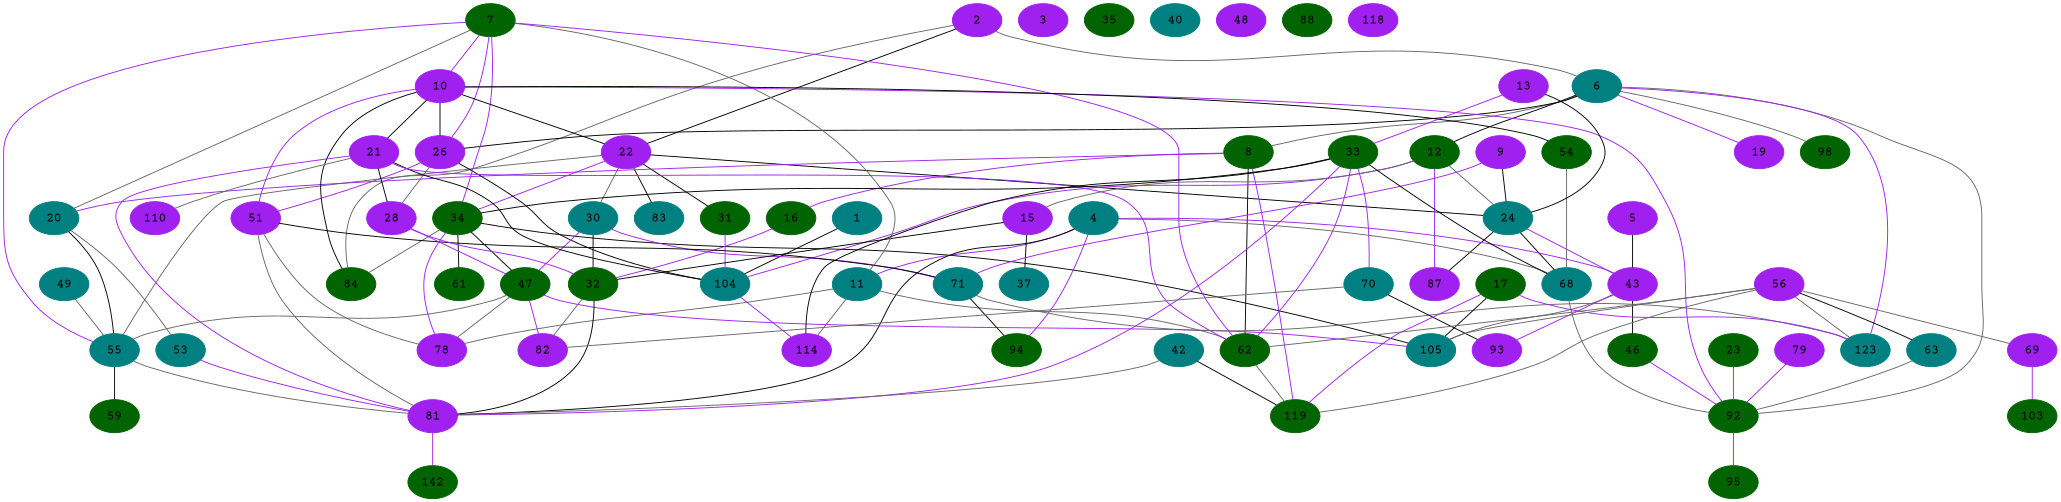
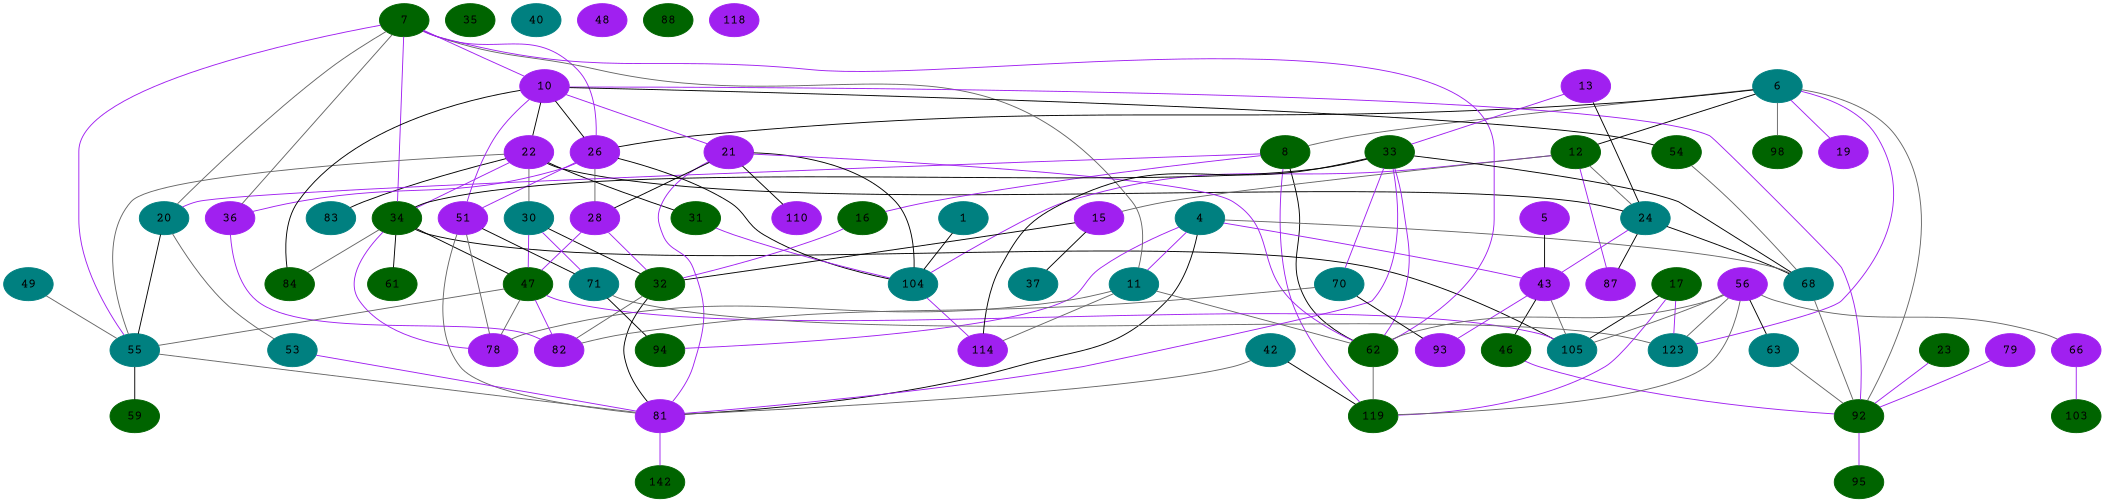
(977, 20) -> none
(1043, 20) -> none
(407, 119) -> (637, 119)
(1501, 152) -> none
(258, 182) -> (763, 185)
none -> (230, 218)
(2032, 350) -> (2076, 350)
